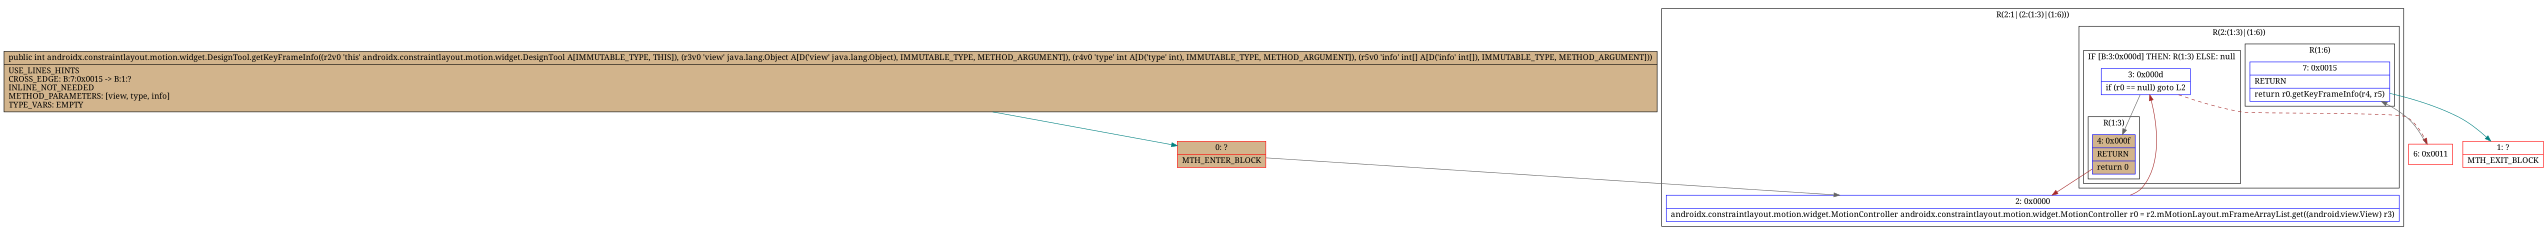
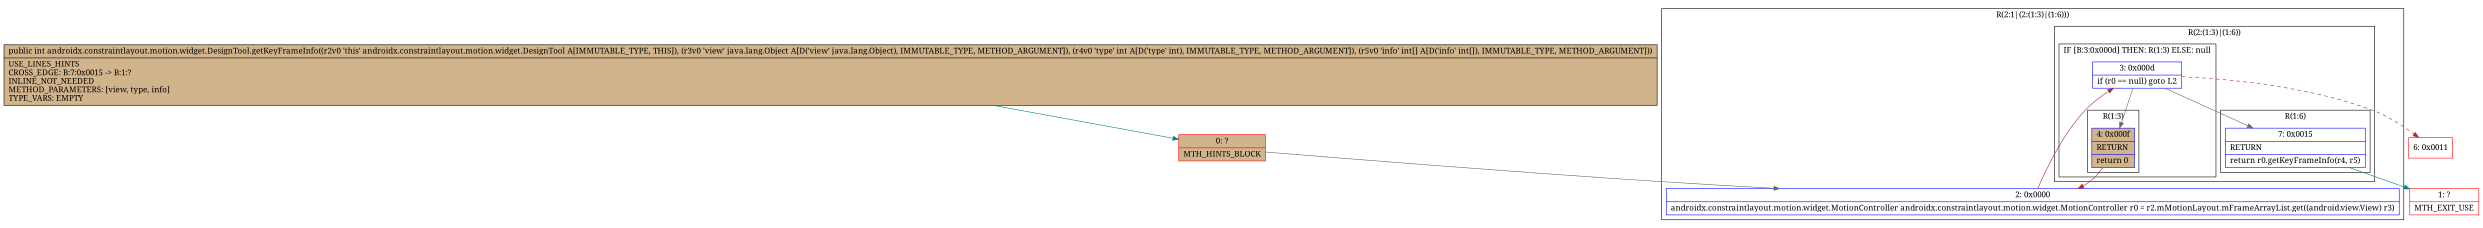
(2410, 120) -> (2206, 107)
(1222, 161) -> (1222, 154)
(2503, 161) -> (2444, 208)
